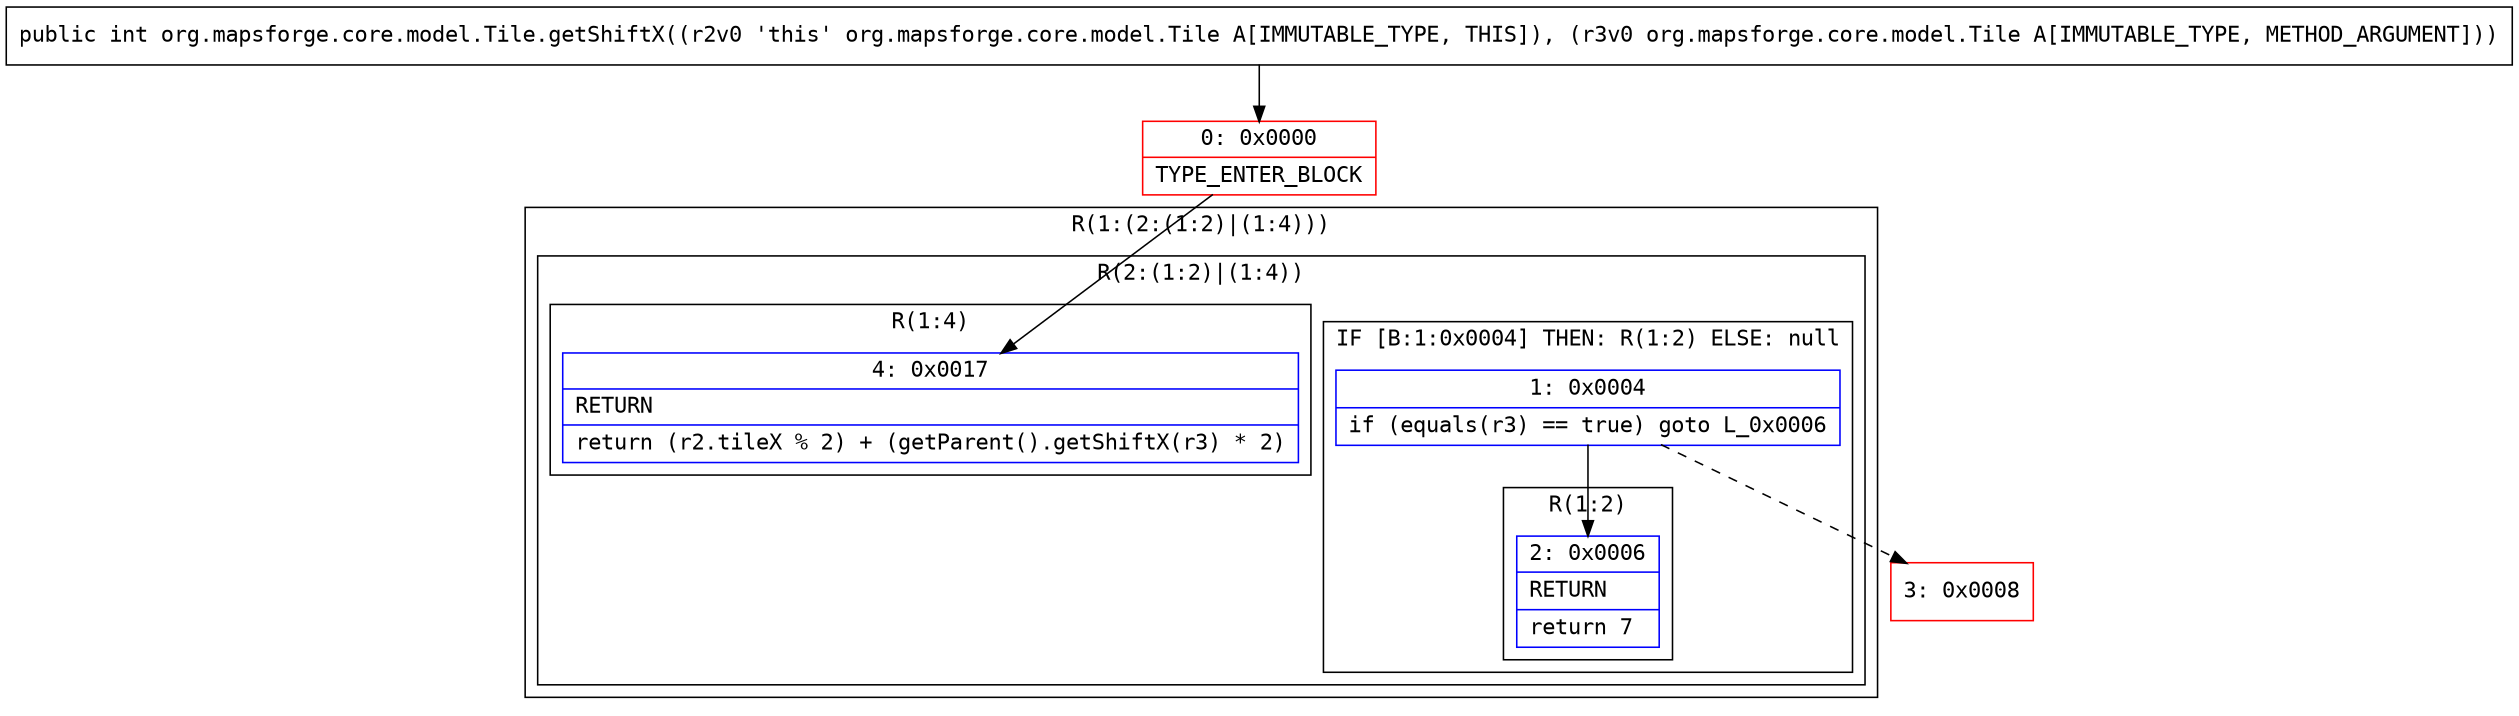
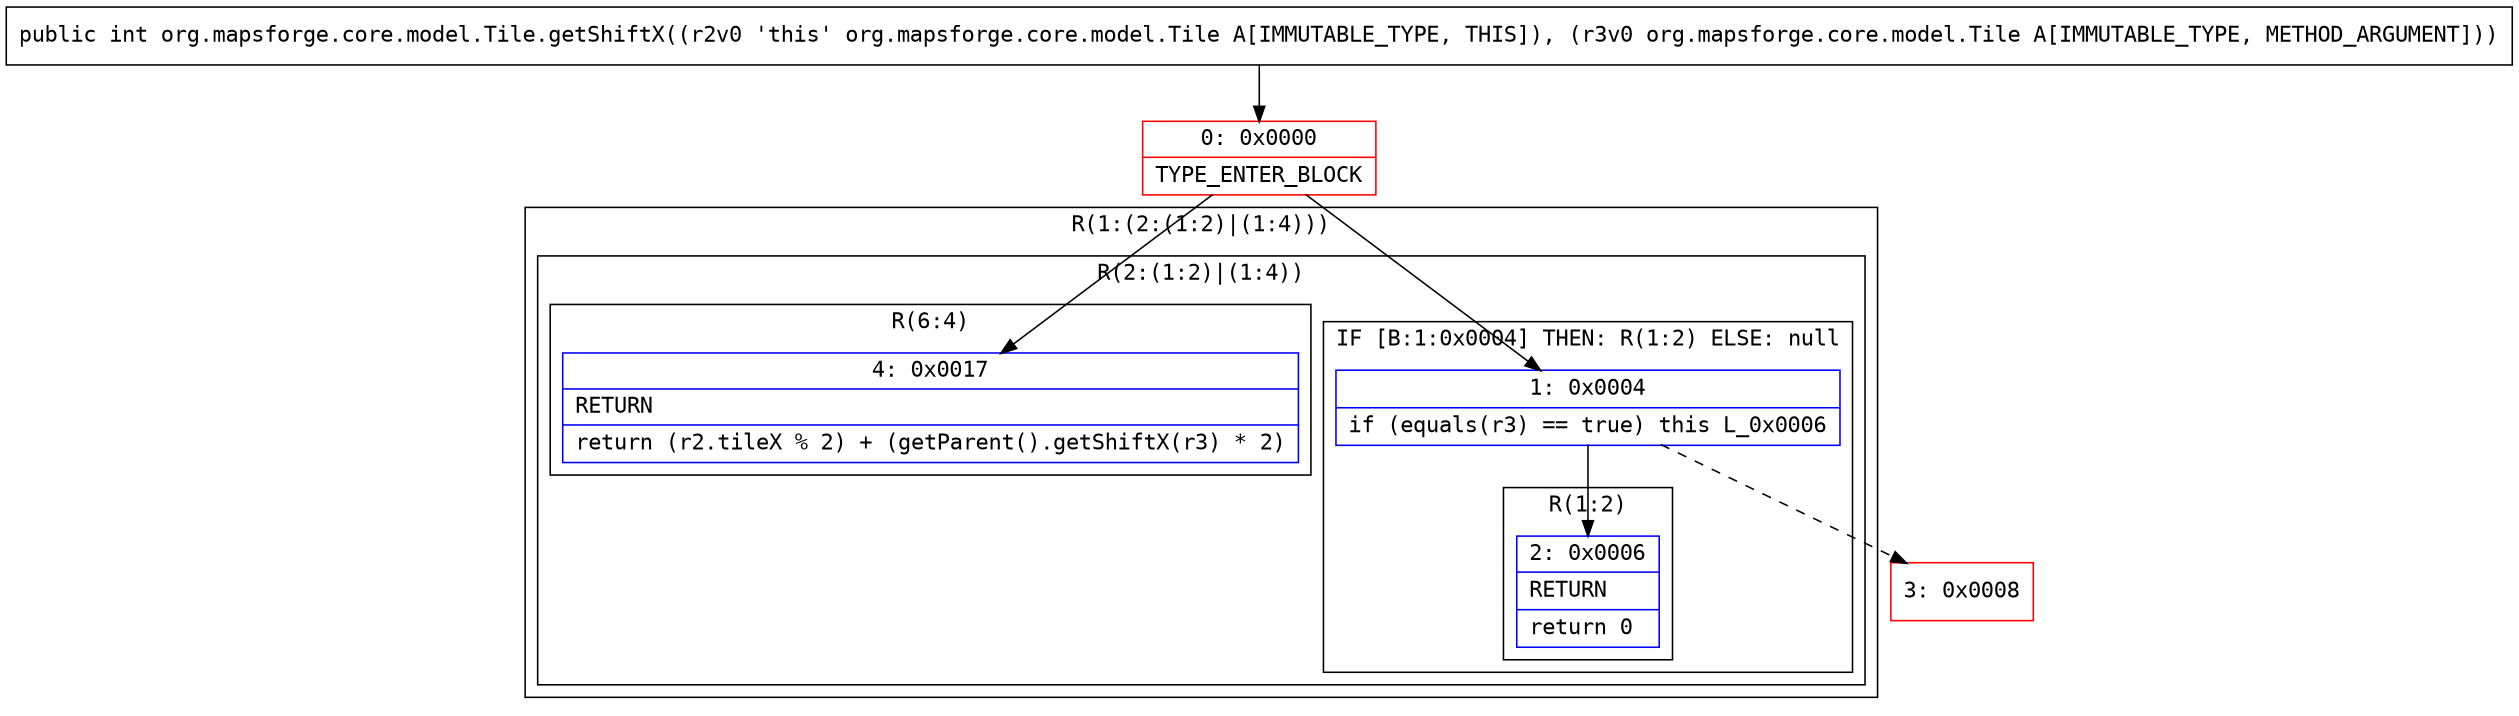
none -> (1417, 278)
(931, 322) -> (931, 322)
(1588, 426) -> (1588, 426)
(1582, 628) -> (1582, 628)
